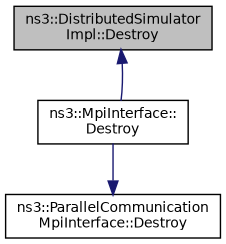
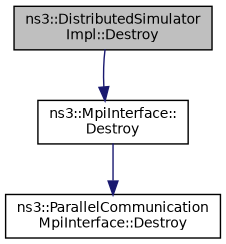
(122, 82) -> (104, 68)
